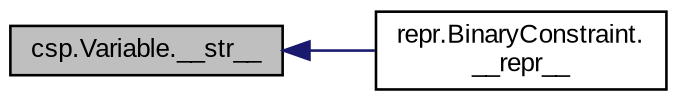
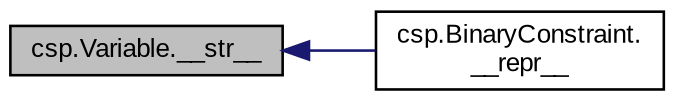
(521, 51) -> (520, 51)
